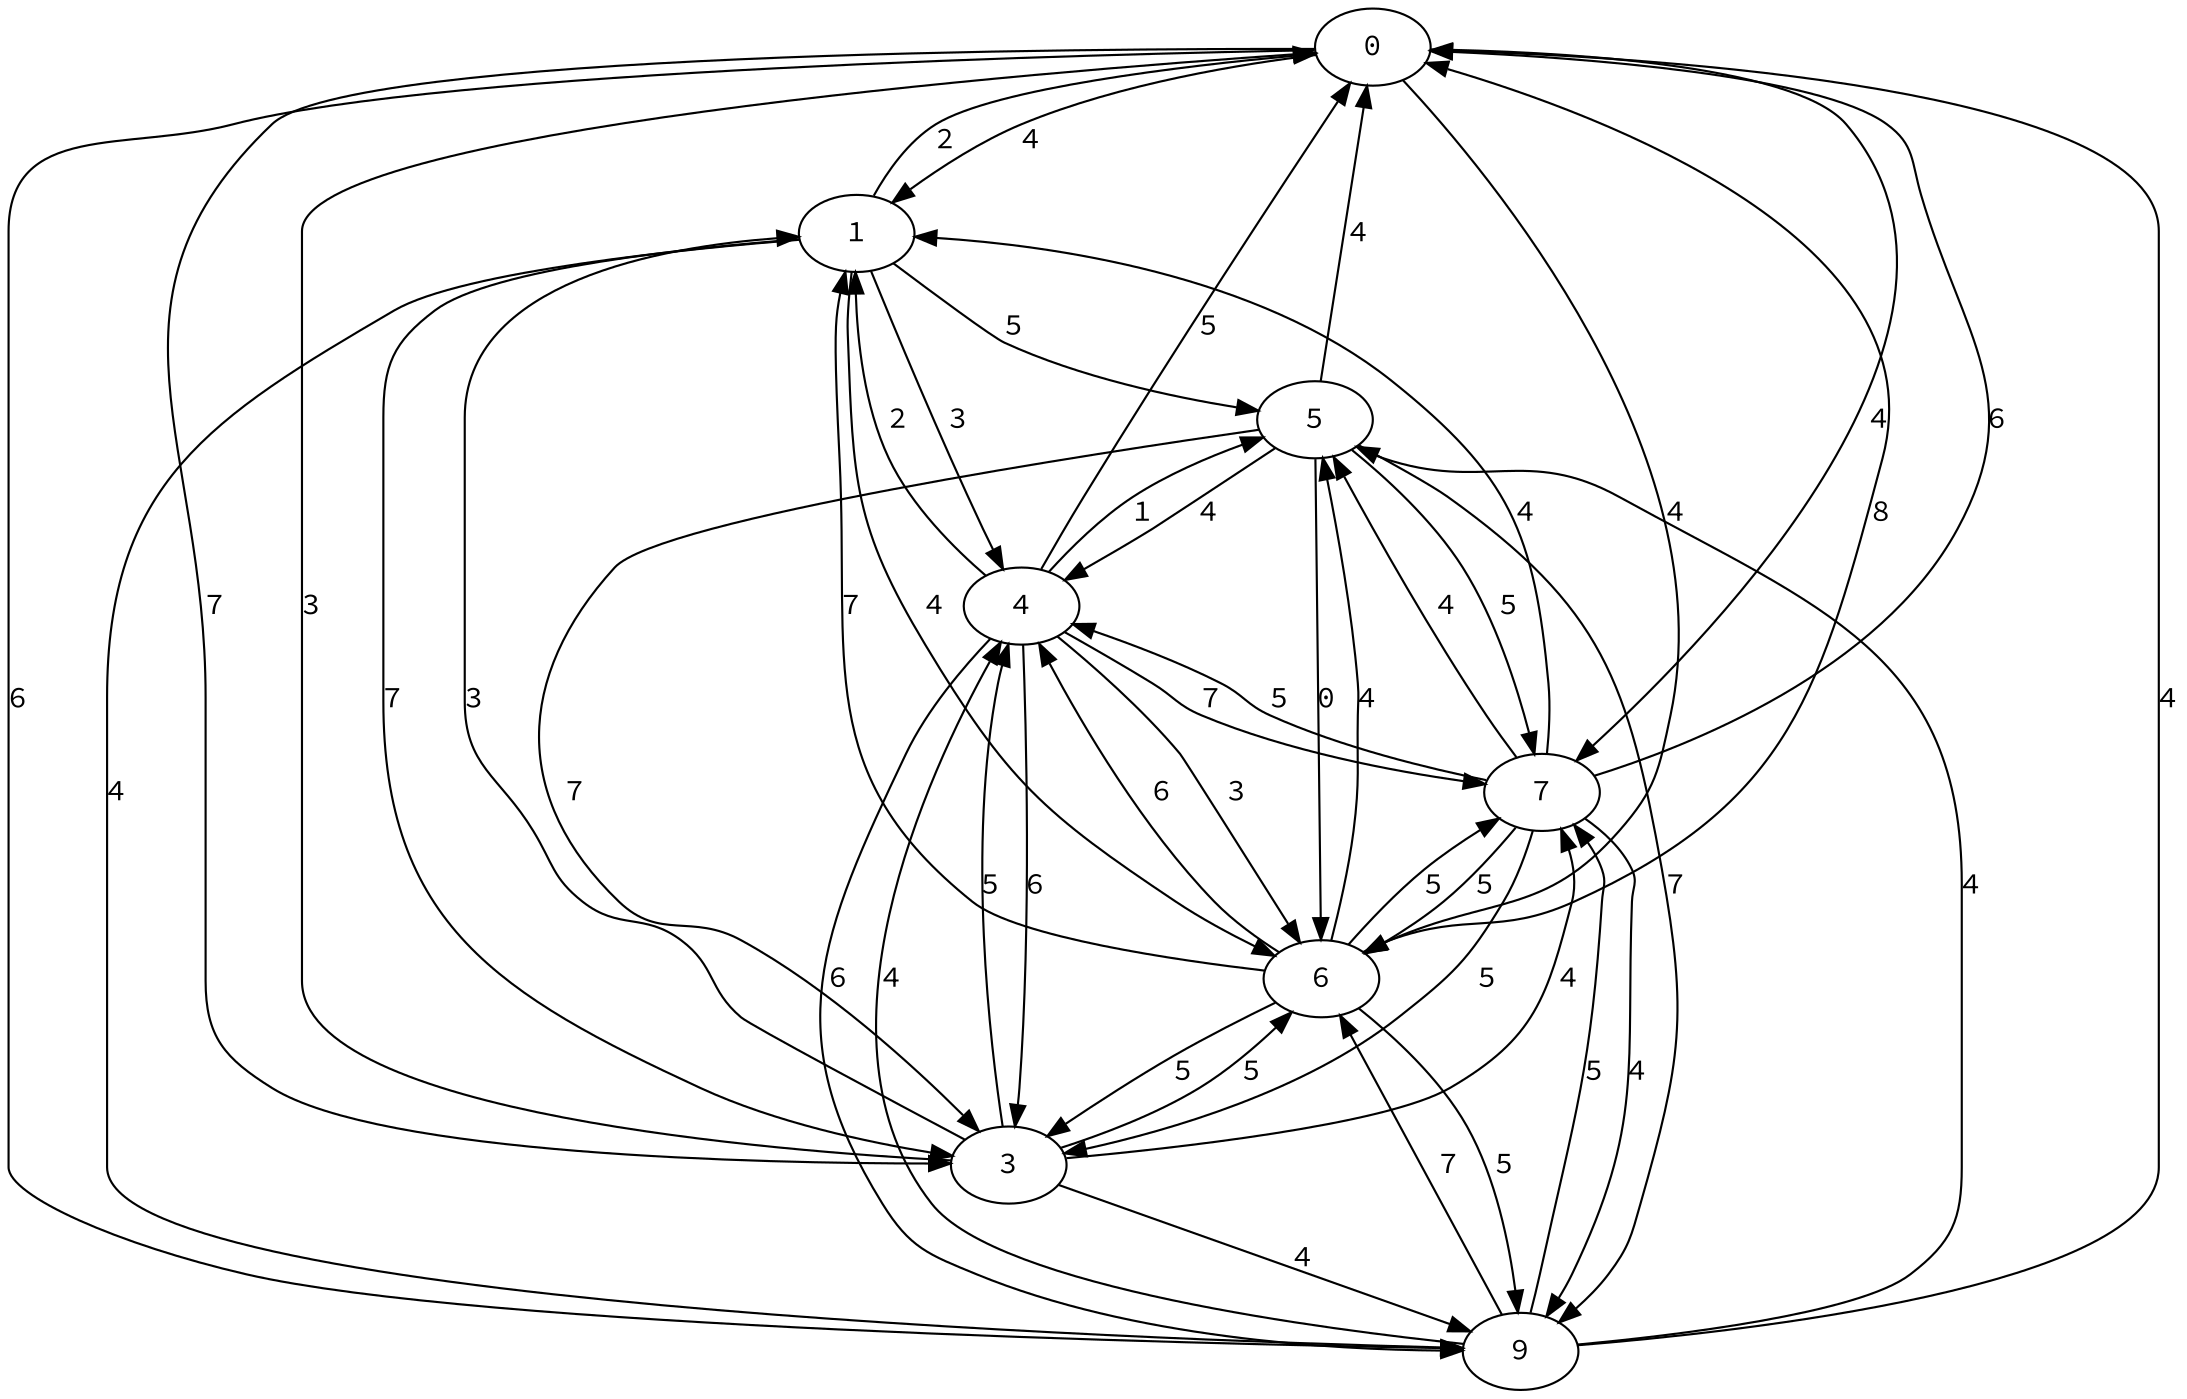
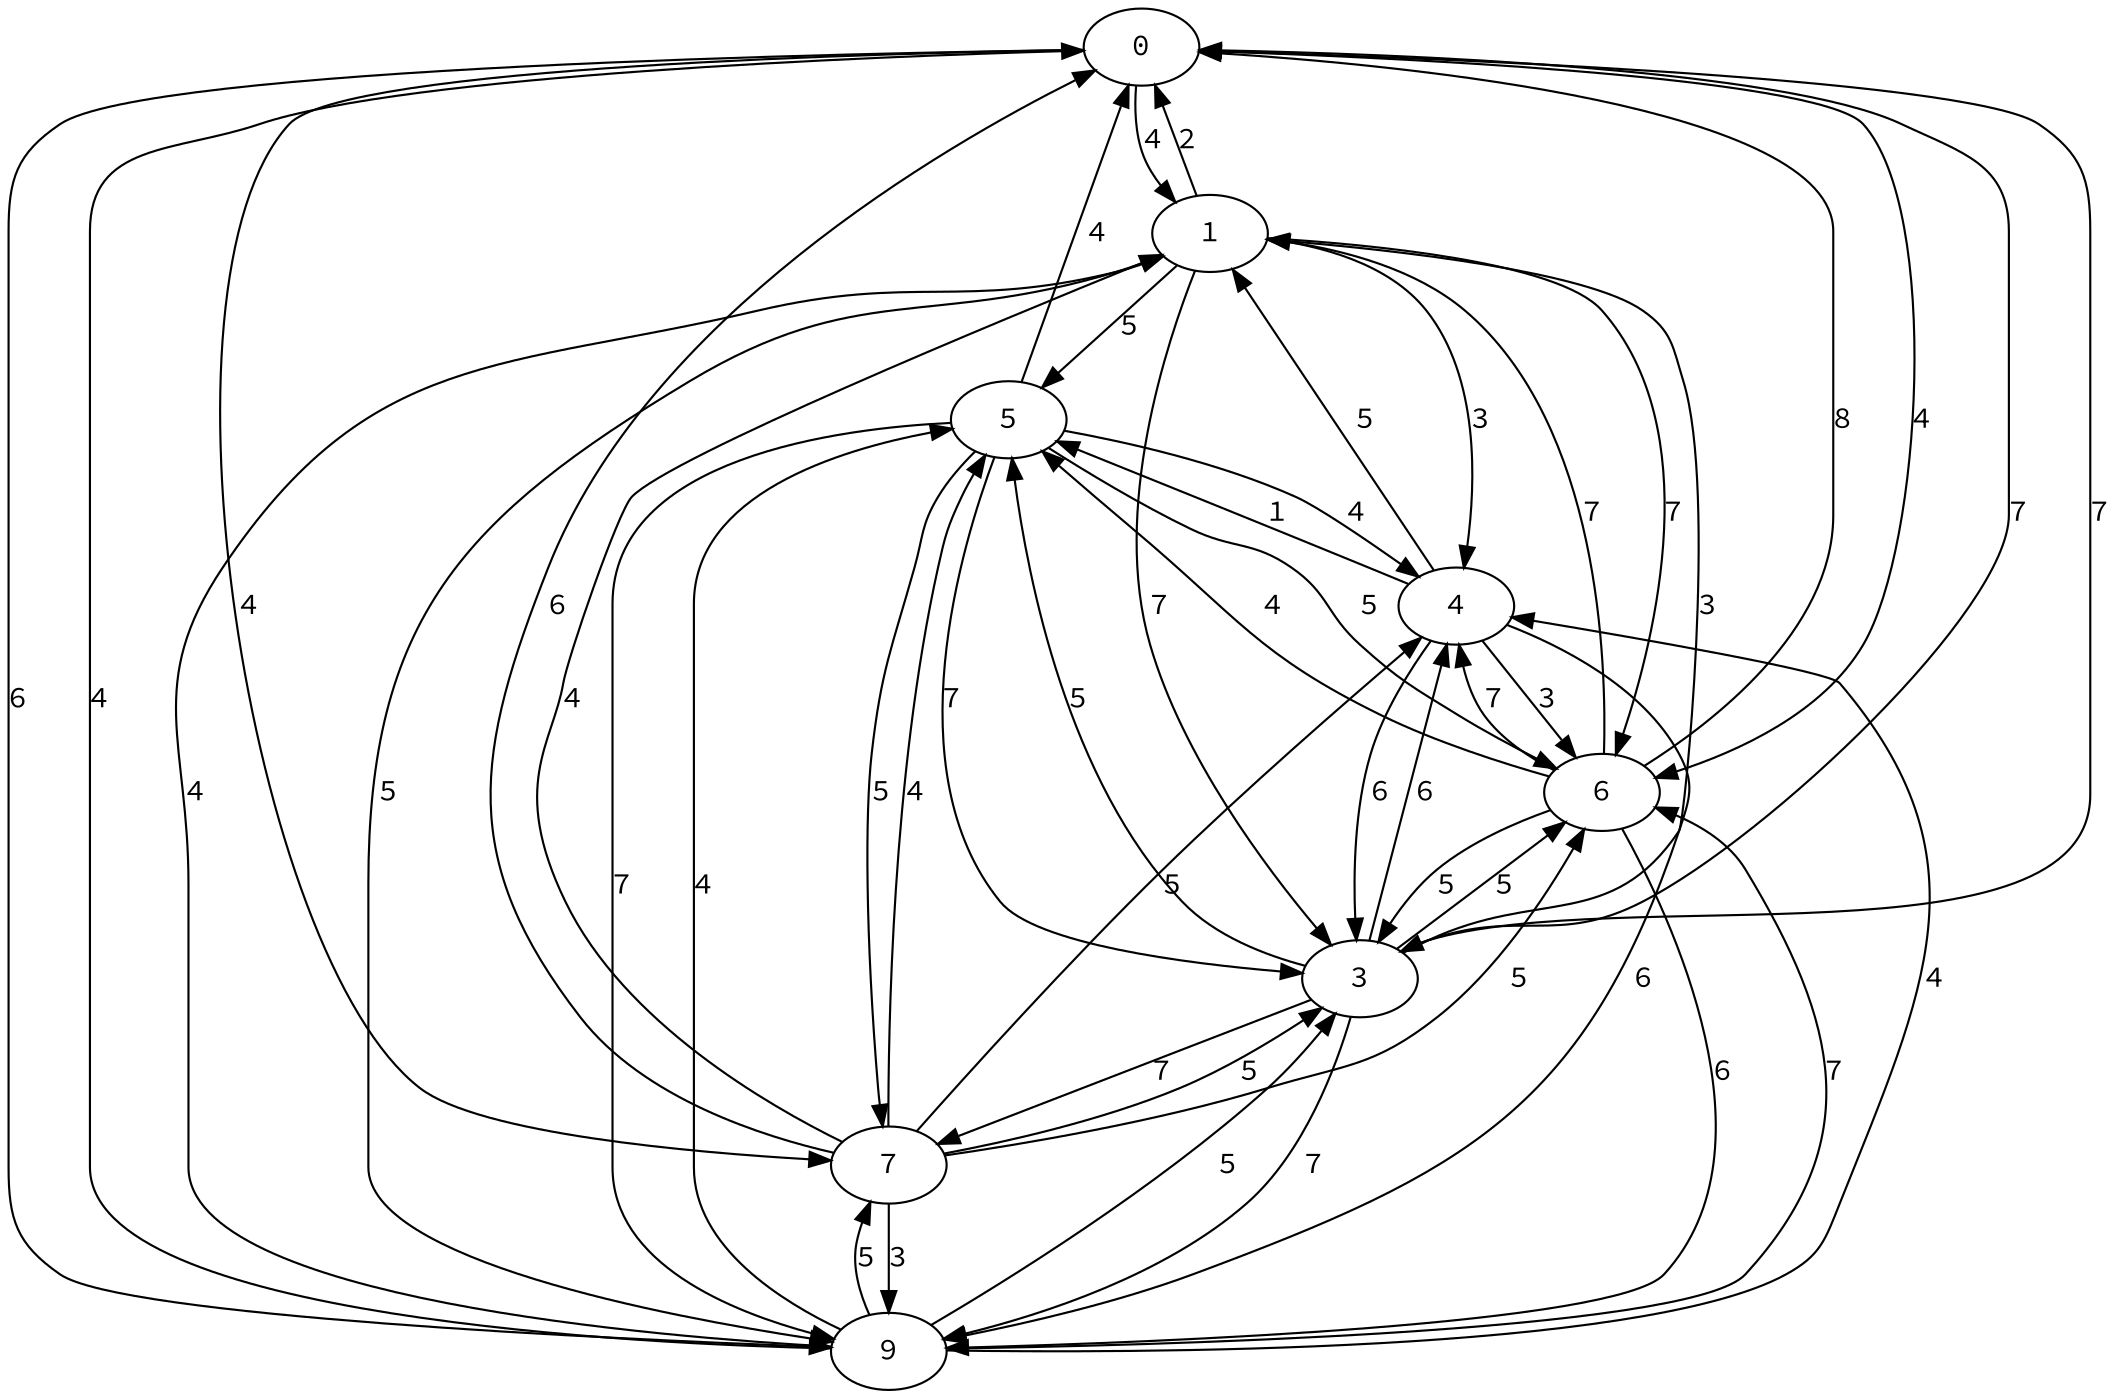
(1186, 333) -> none
(898, 420) -> (1365, 420)
(312, 606) -> (2019, 513)
(935, 606) -> (1674, 513)
(1327, 699) -> (1370, 606)
none -> (176, 707)
(1254, 734) -> none
none -> (1095, 768)
(117, 792) -> (389, 792)
(1162, 792) -> (1494, 699)
(1410, 882) -> none
(991, 886) -> (1425, 792)
(1569, 979) -> (1162, 1072)
(1637, 1072) -> (898, 1258)
(1505, 1165) -> (1723, 1072)
none -> (1137, 1192)
(1303, 1258) -> (1314, 1165)
